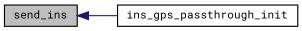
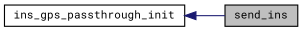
(103, 16) -> (210, 16)
